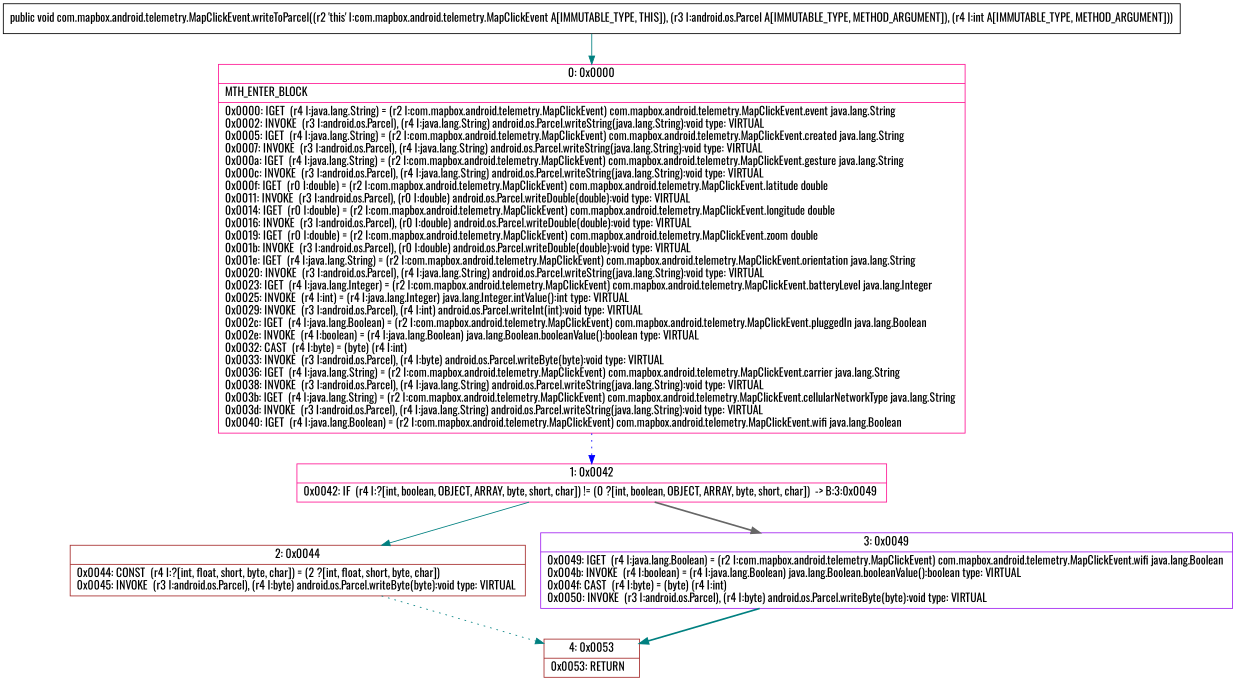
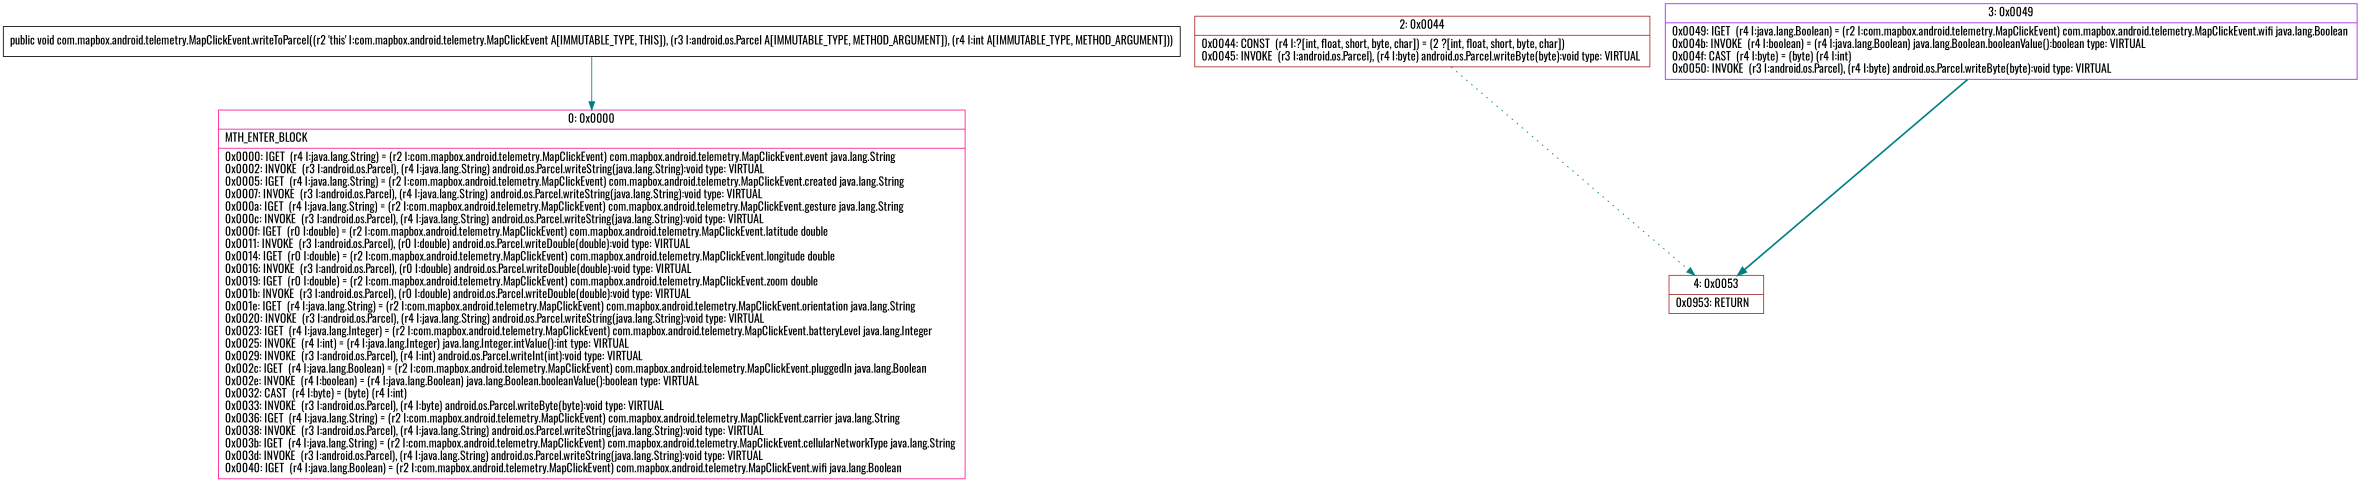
(592, 483) -> none
(592, 667) -> (1716, 304)
